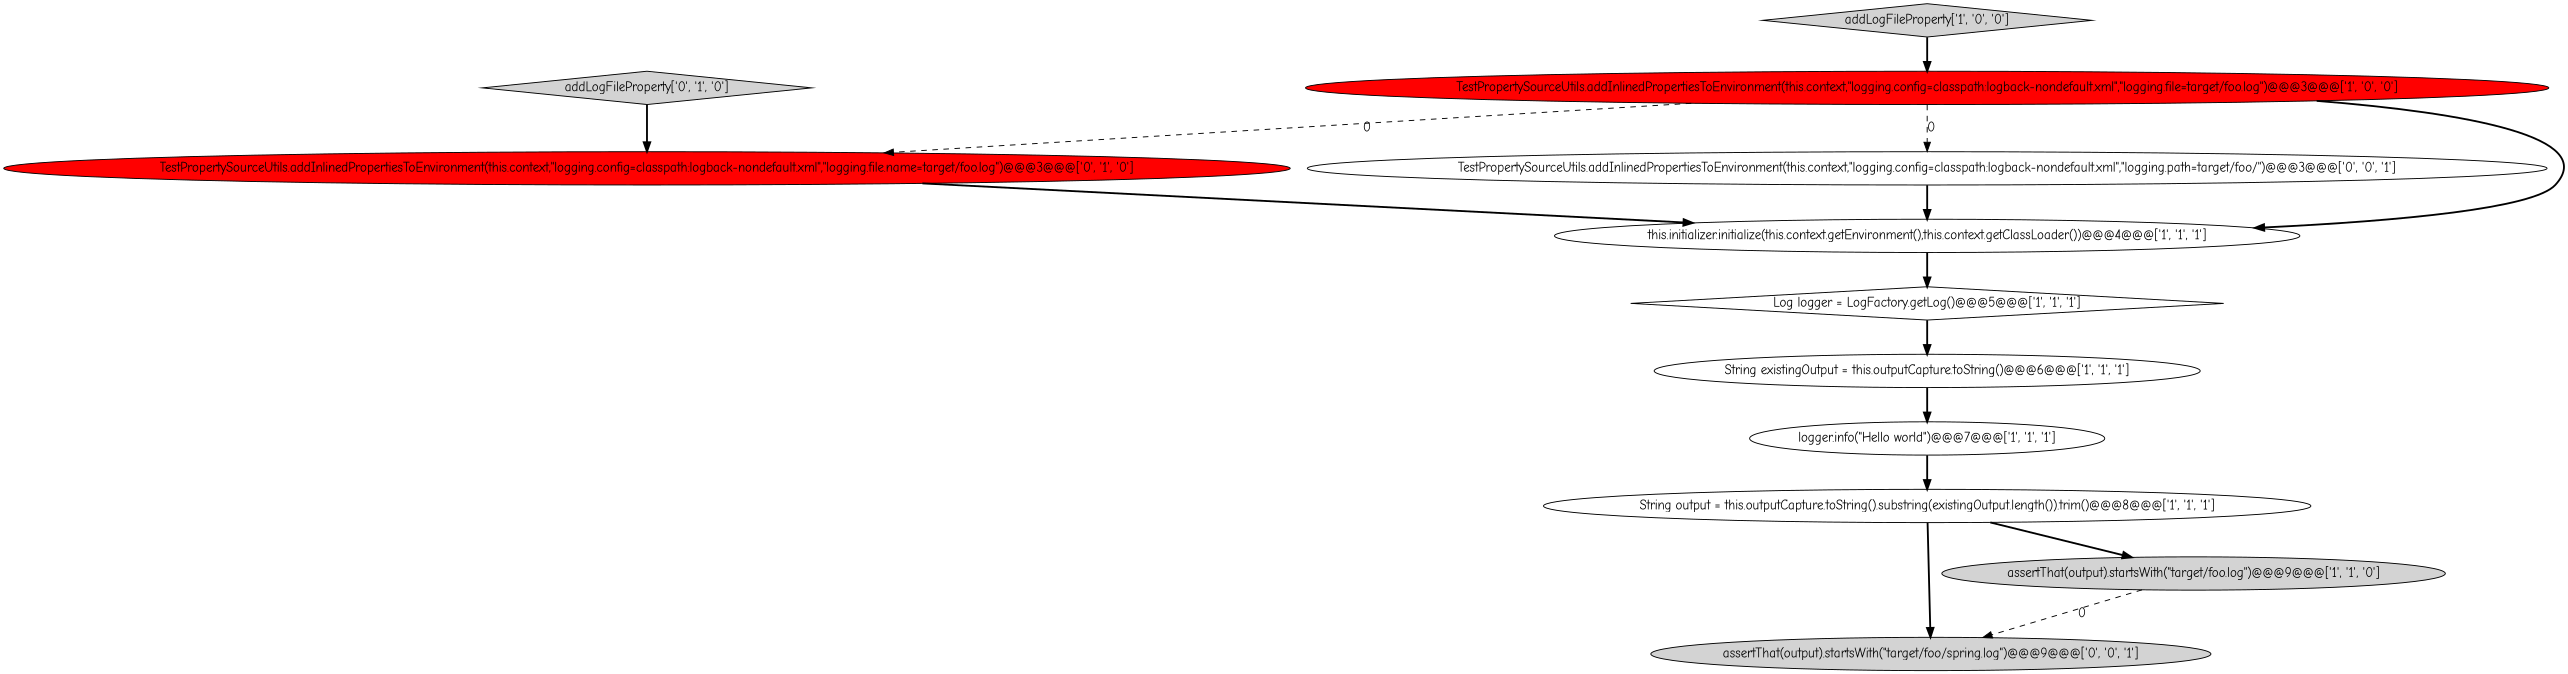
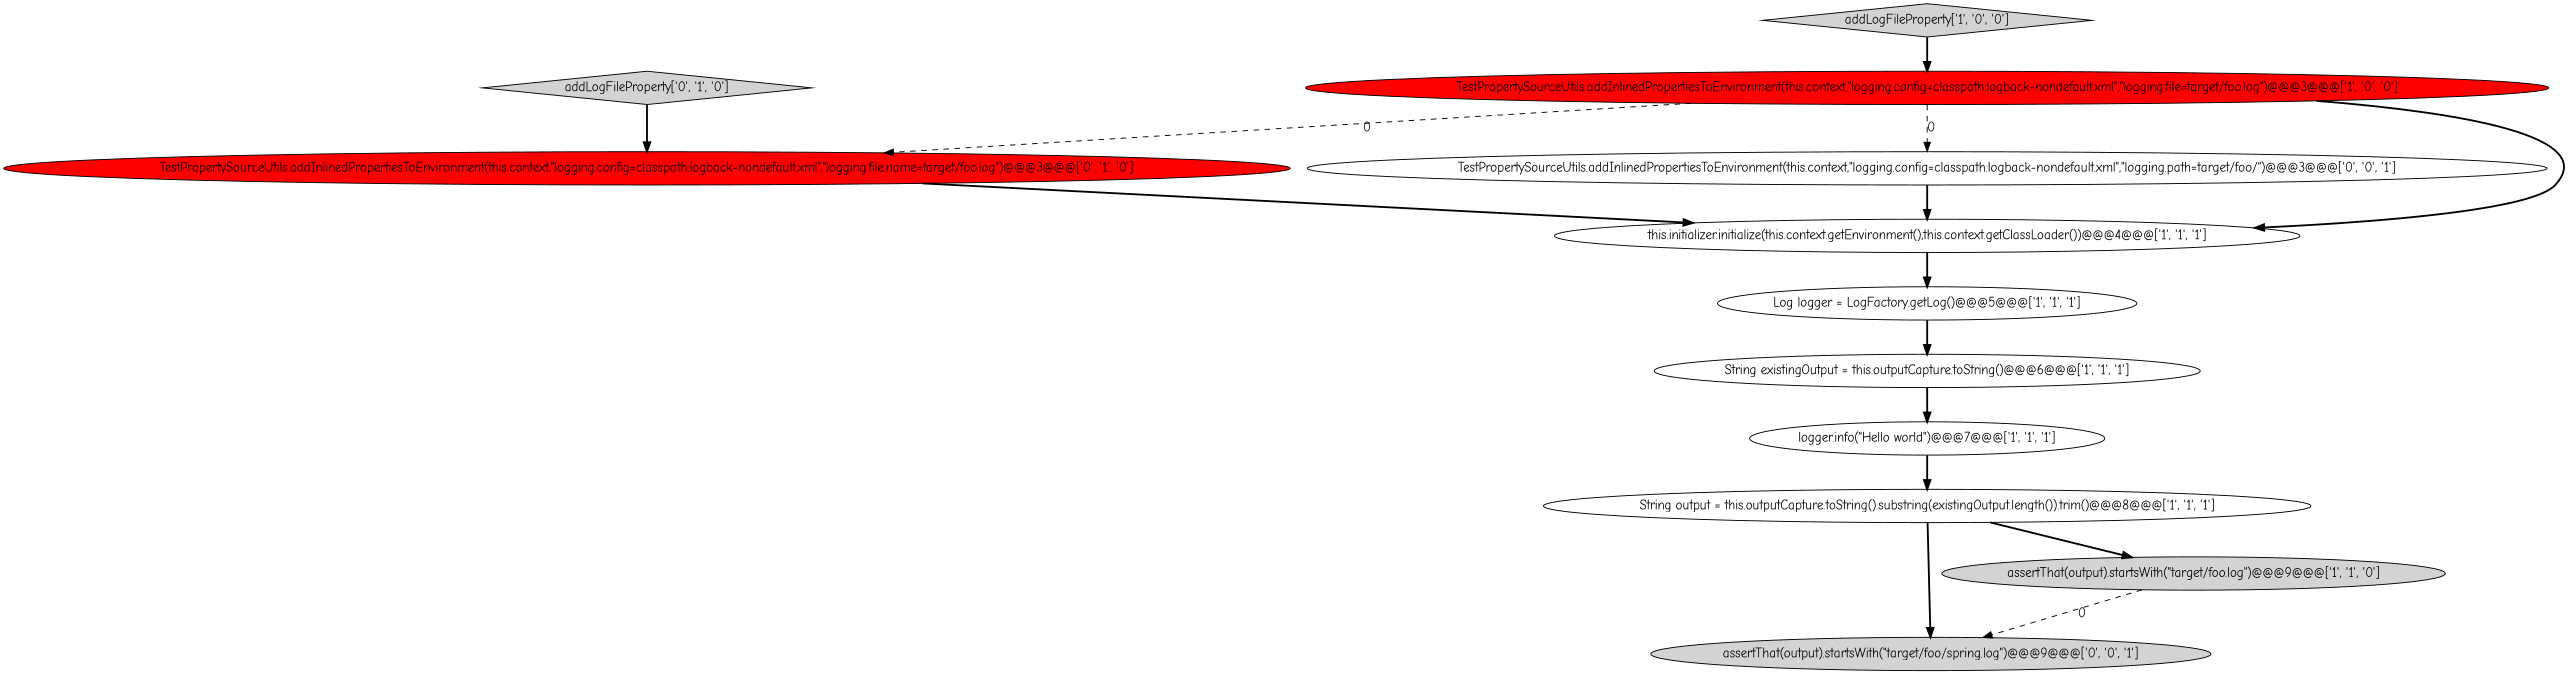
(1927, 303) -> (1927, 303)
